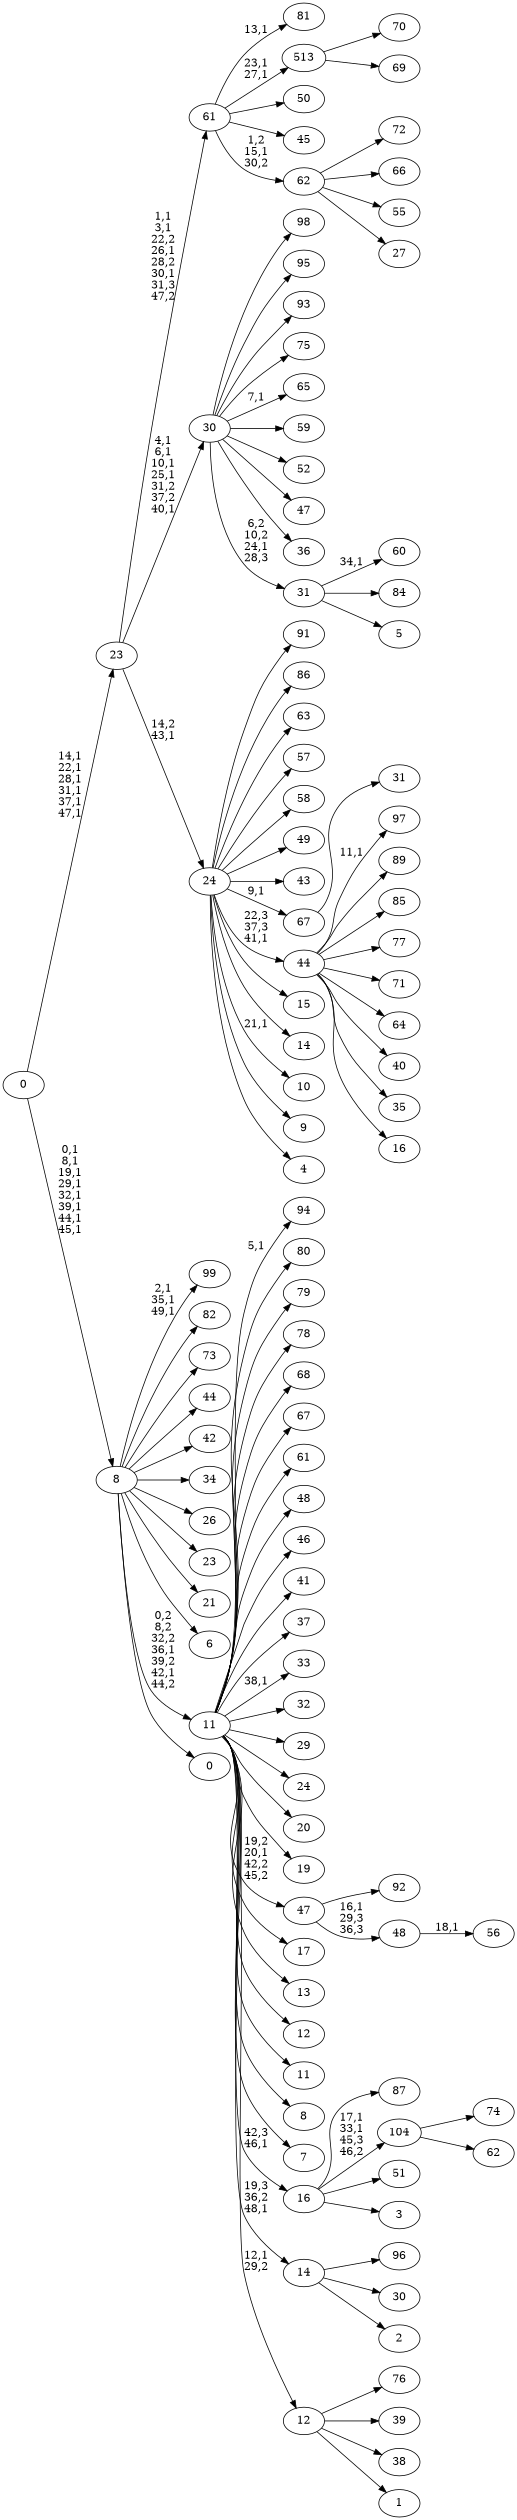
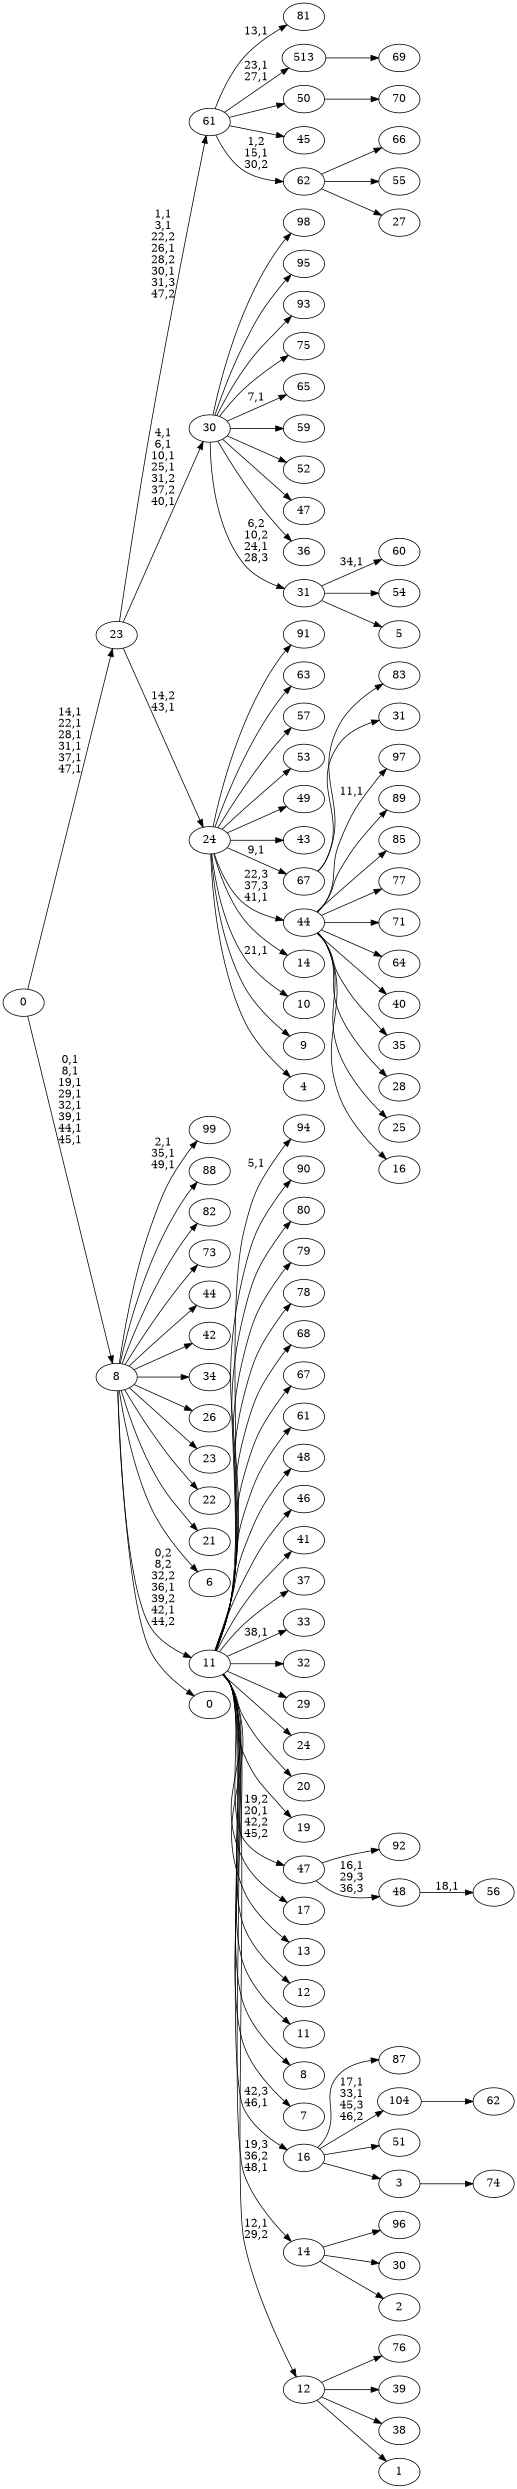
(348, 44) -> (348, 99)
(399, 130) -> none
(399, 593) -> (399, 593)
(304, 676) -> none
none -> (399, 676)
(304, 799) -> (304, 758)
(304, 1005) -> none
none -> (399, 1087)
none -> (399, 1128)
none -> (304, 1170)
none -> (210, 1171)
none -> (210, 1501)
(443, 2123) -> (443, 2184)
